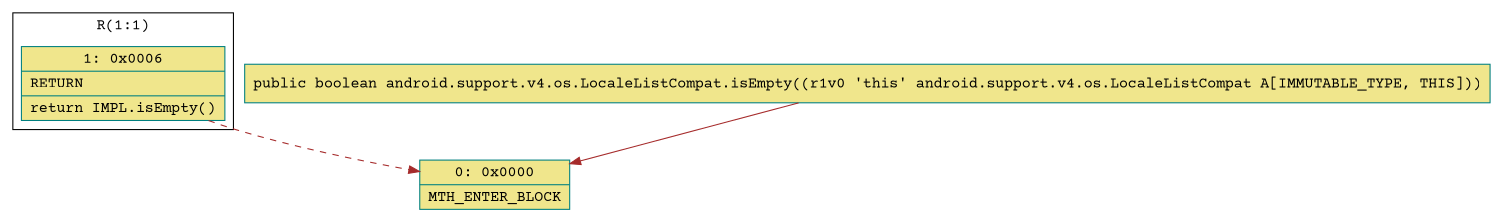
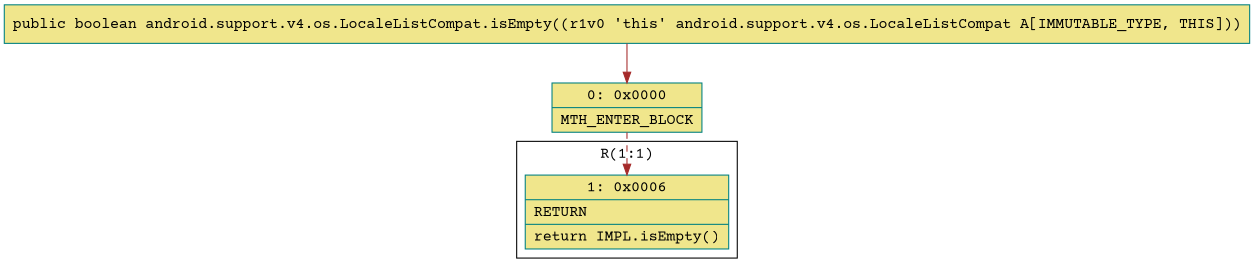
(308, 149) -> (627, 148)
